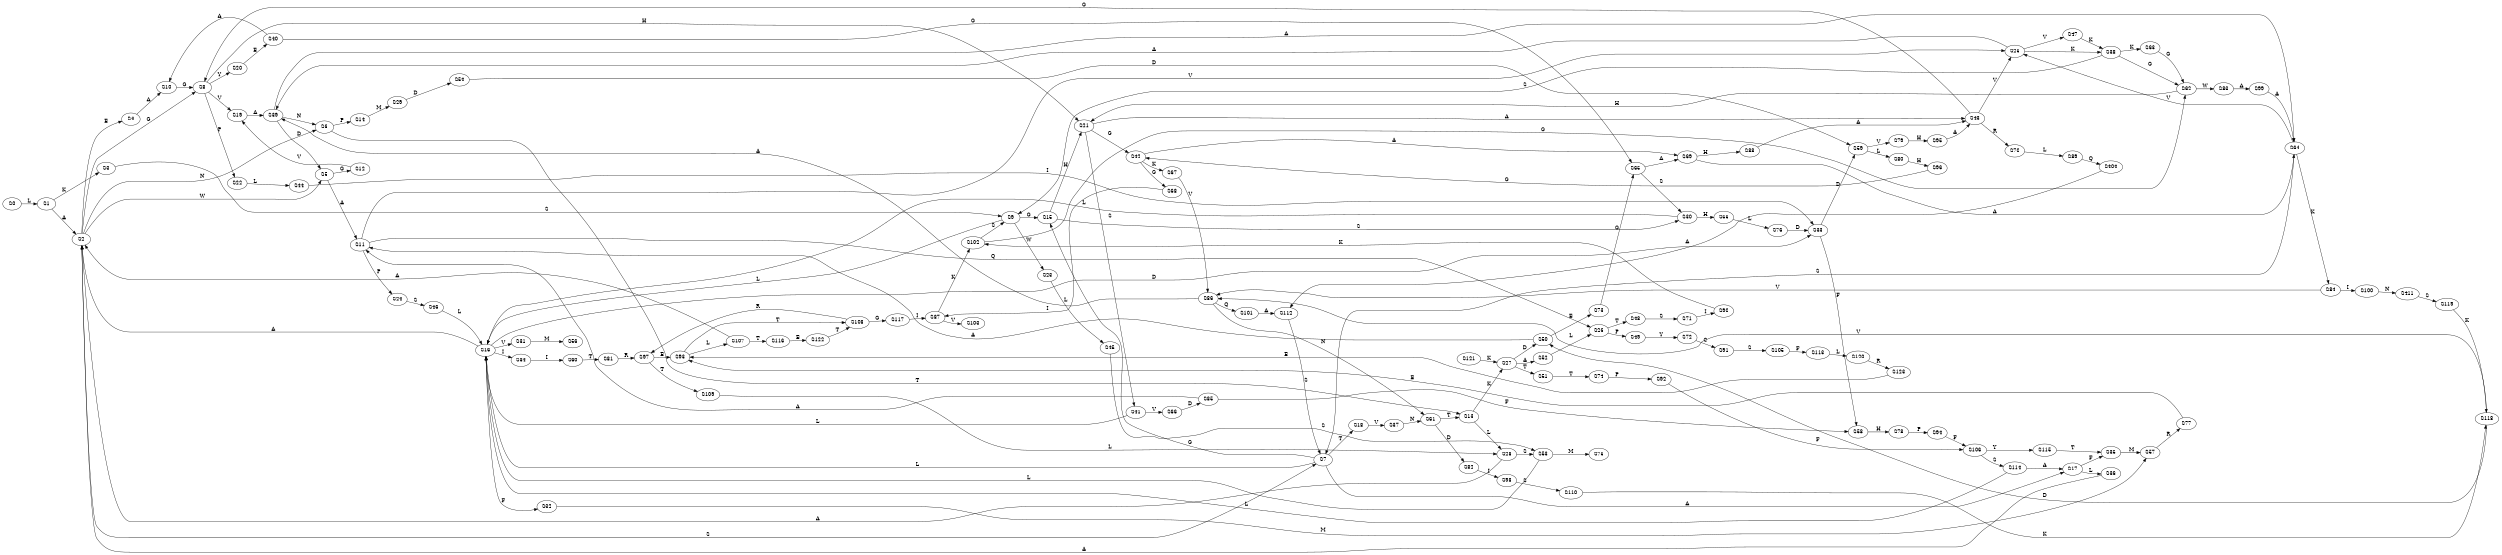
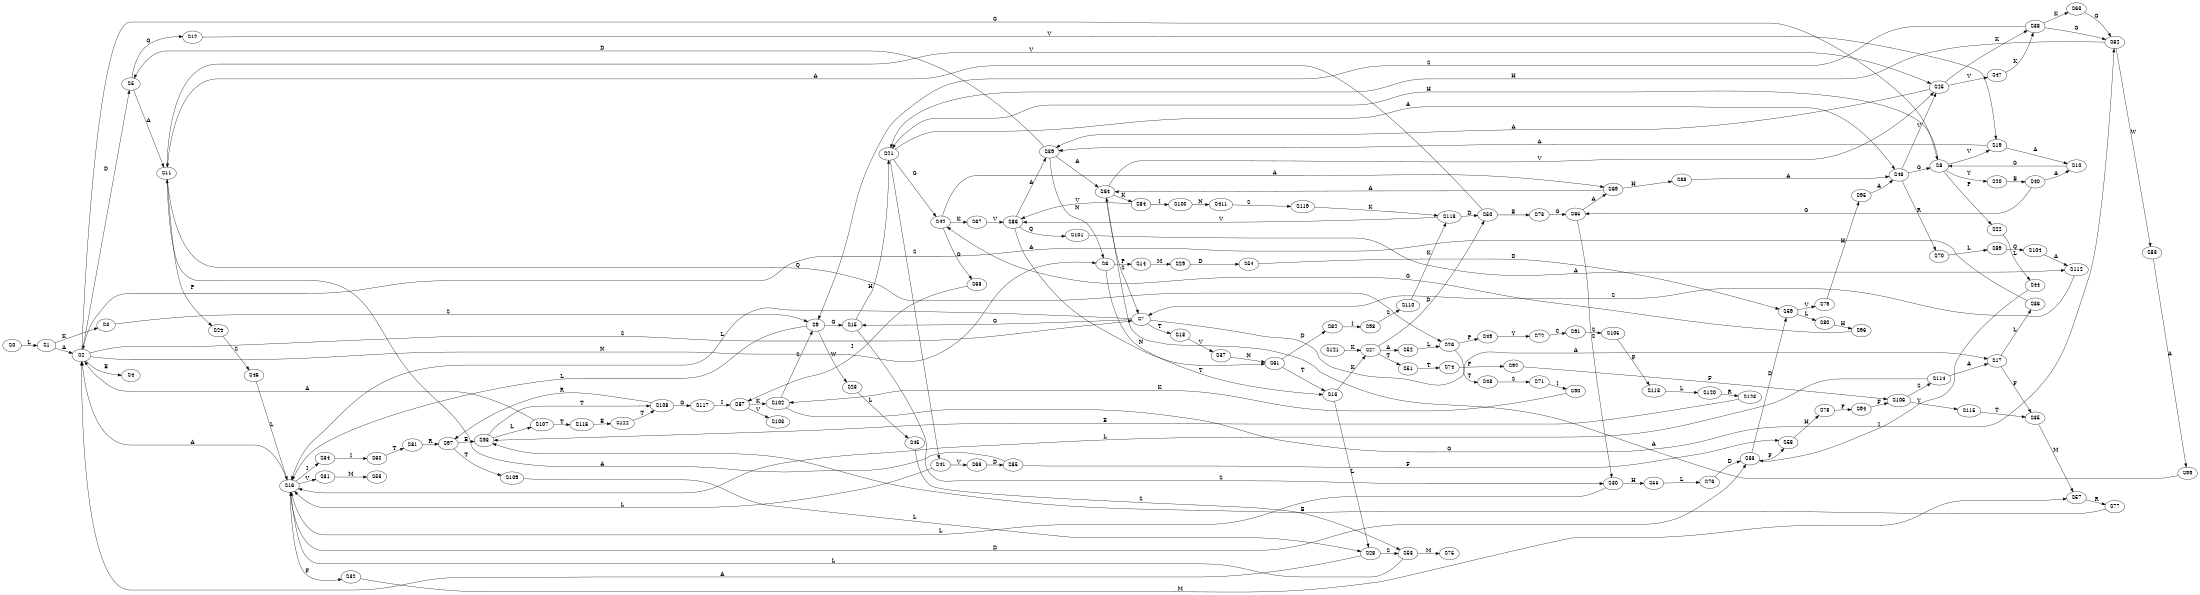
(147, 105) -> (2035, 155)
(2111, 167) -> (2035, 251)
(202, 197) -> (106, 169)
